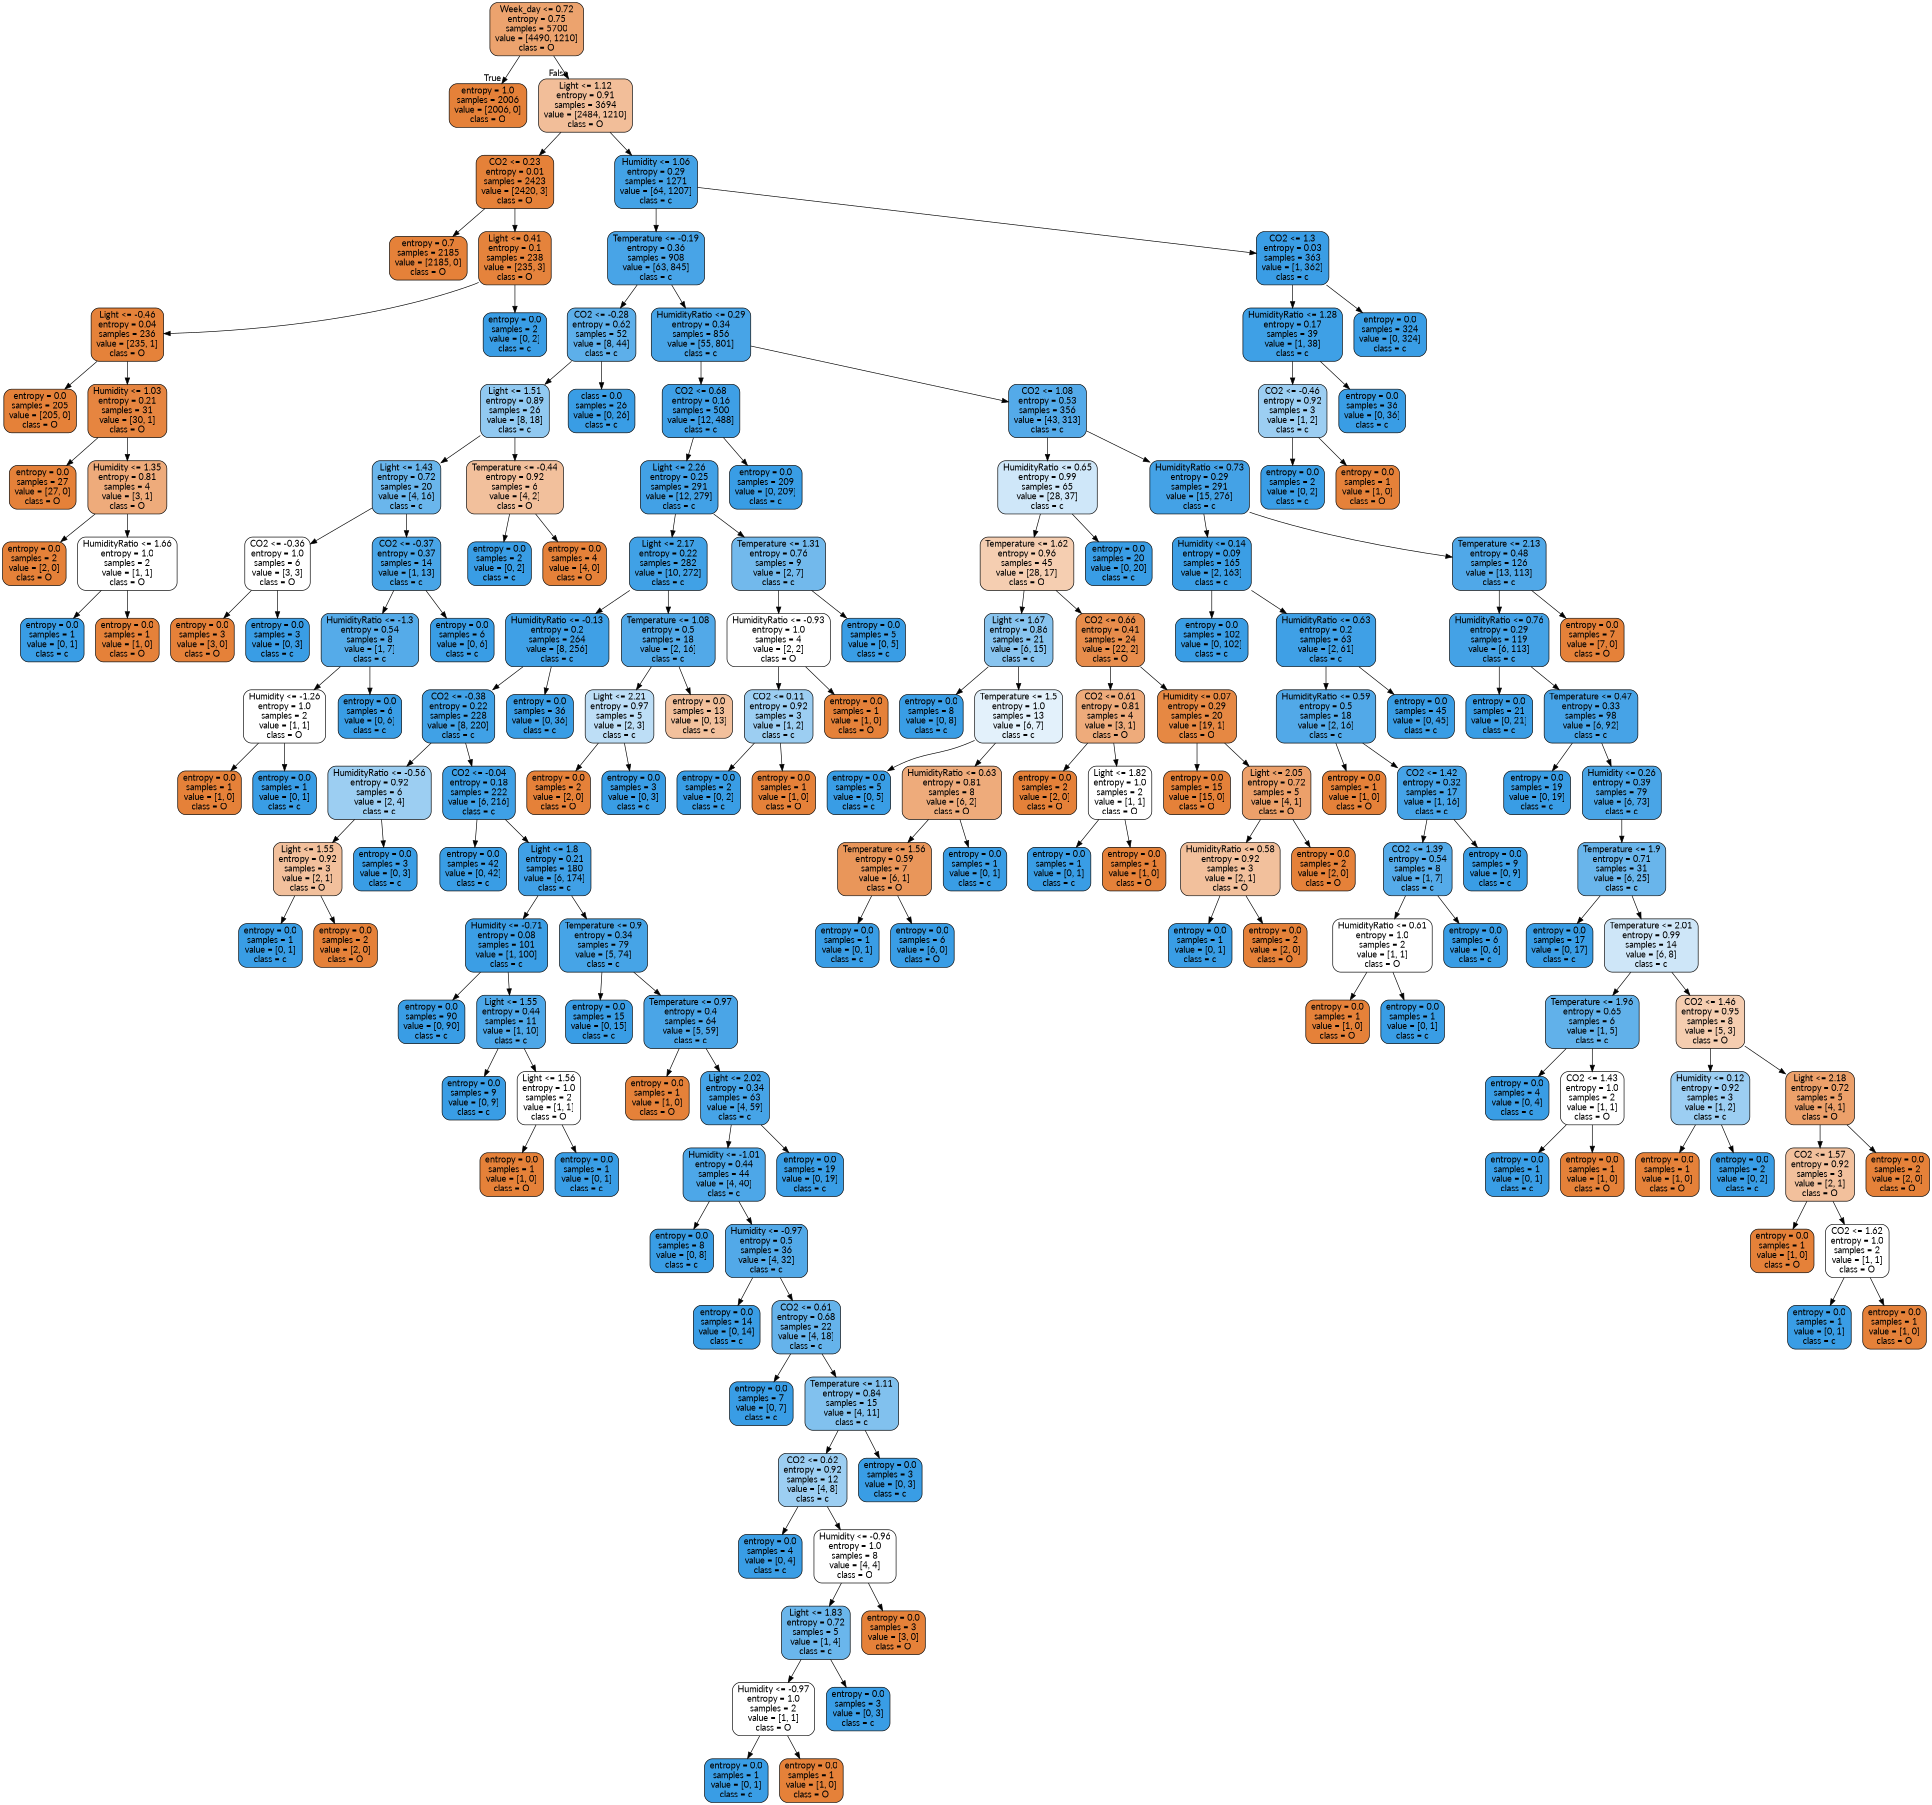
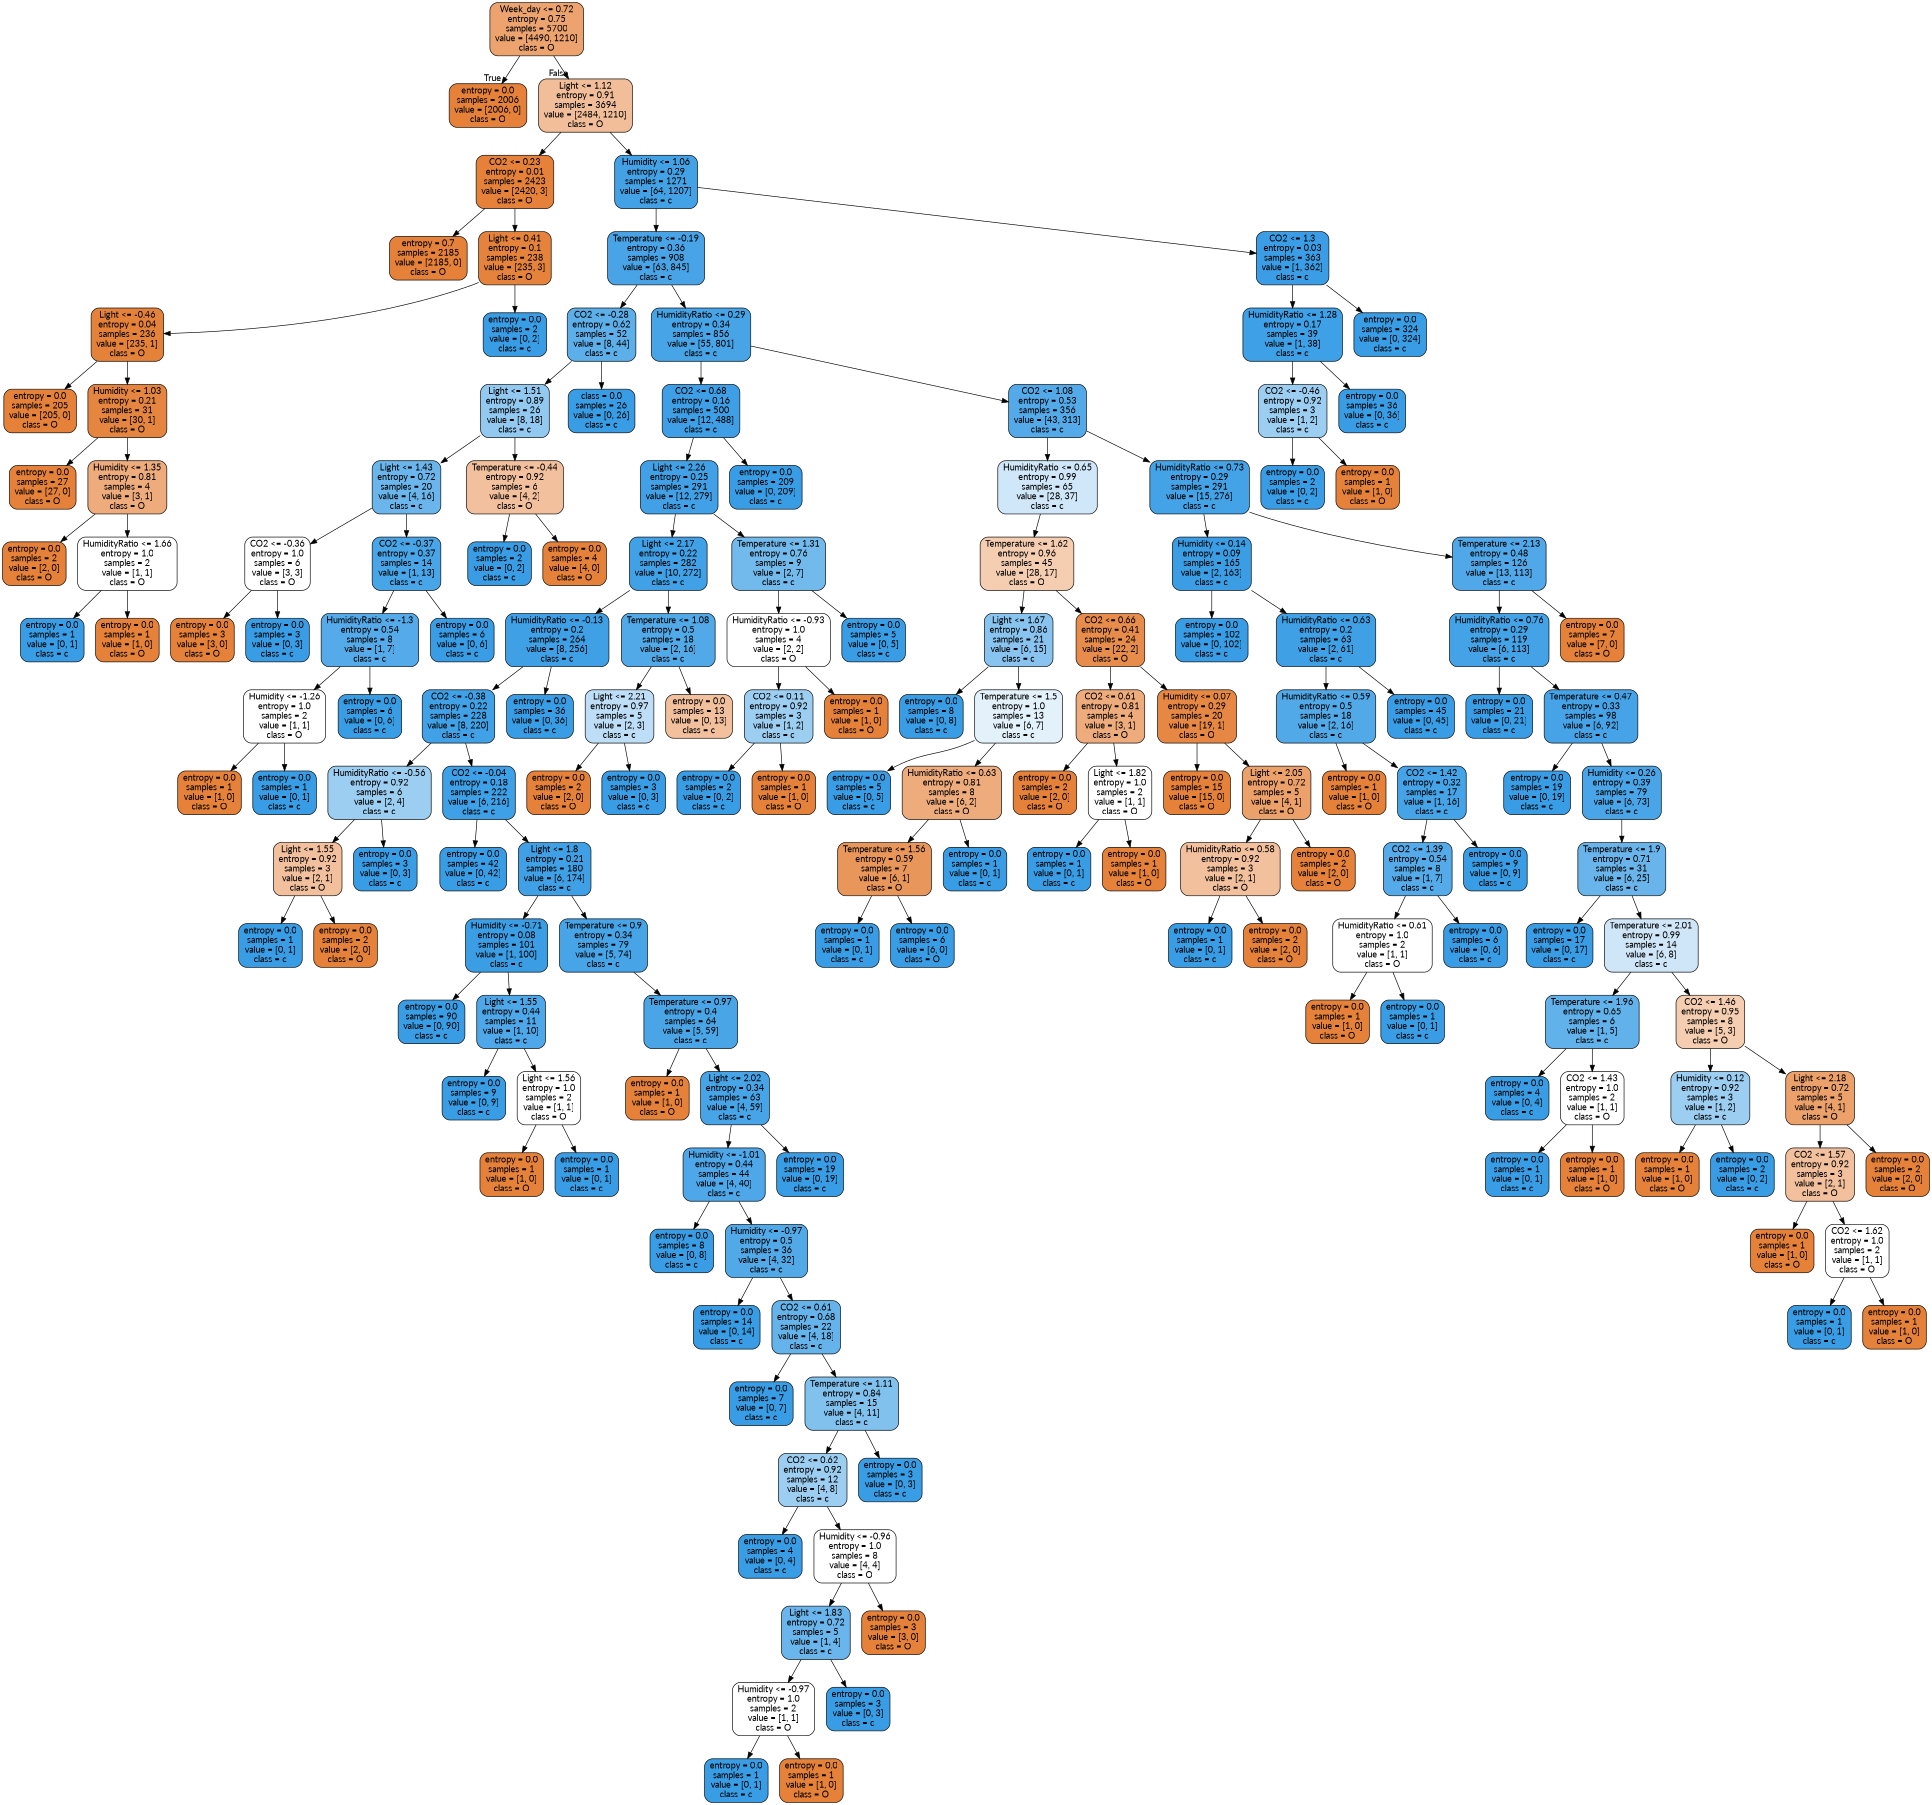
(488, 106) -> (488, 106)
(1119, 564) -> none
(599, 1022) -> none
